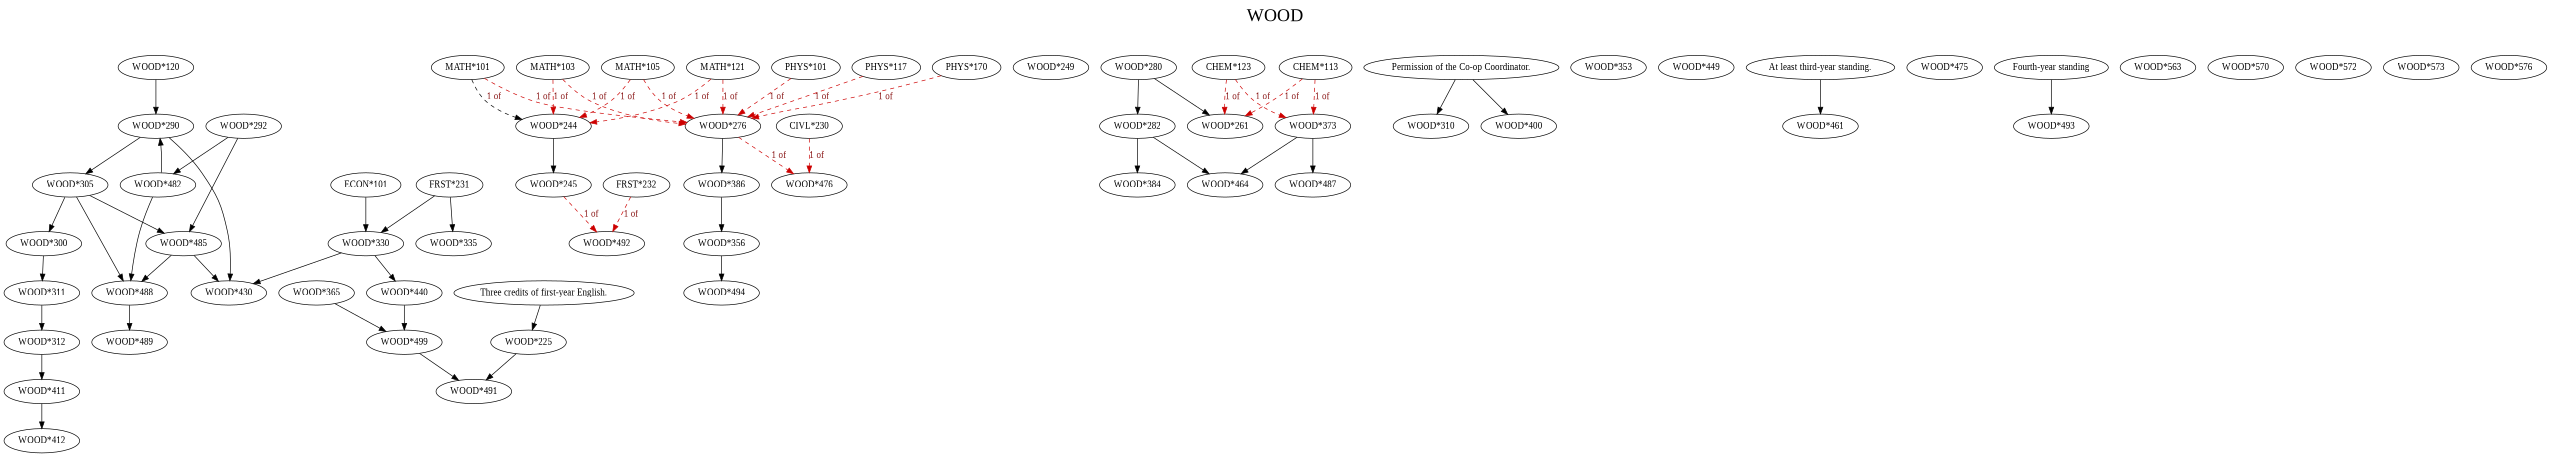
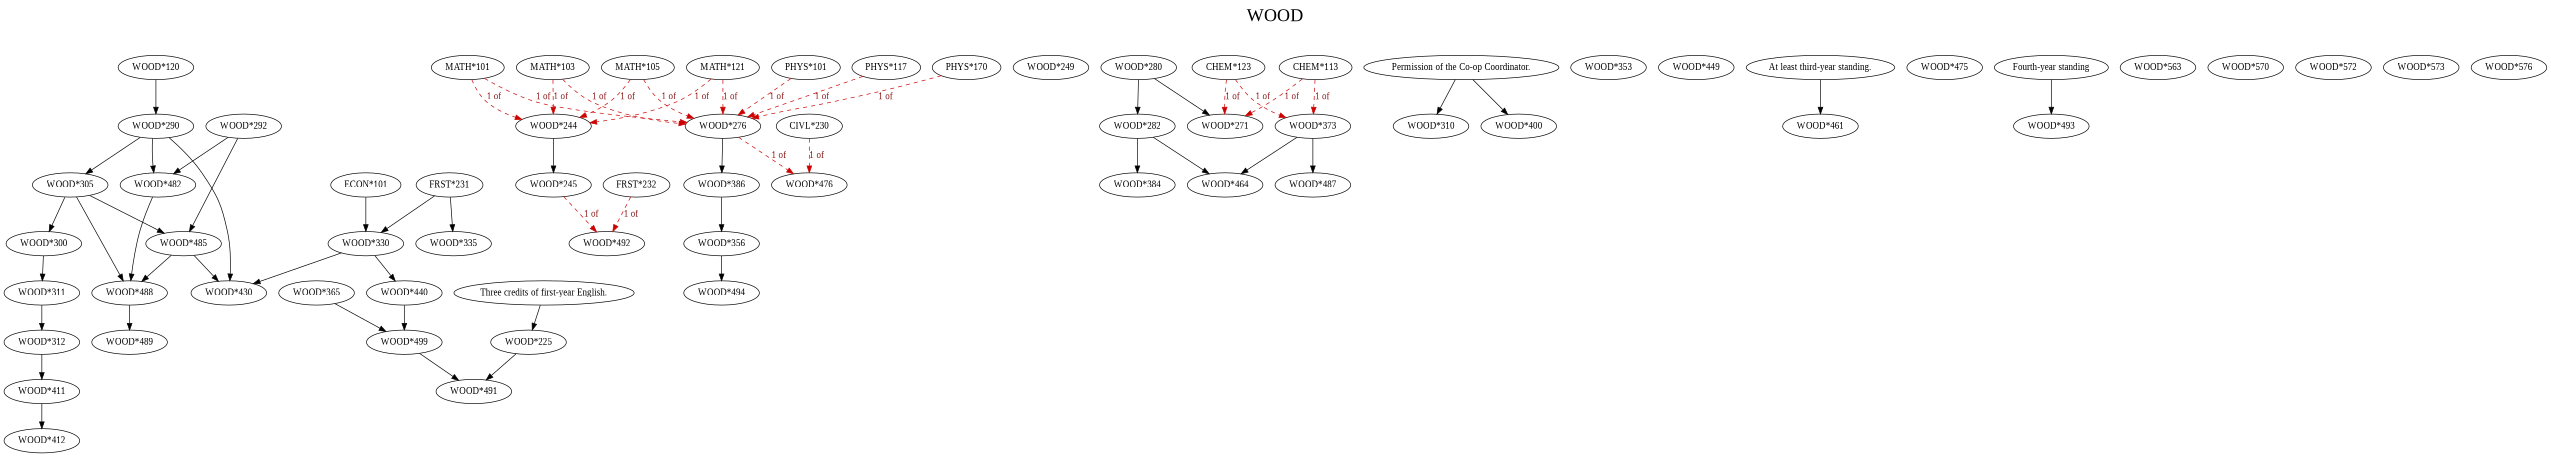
(489, 104) -> (489, 104)
(1225, 126) -> (1225, 126)
(162, 159) -> (152, 152)
